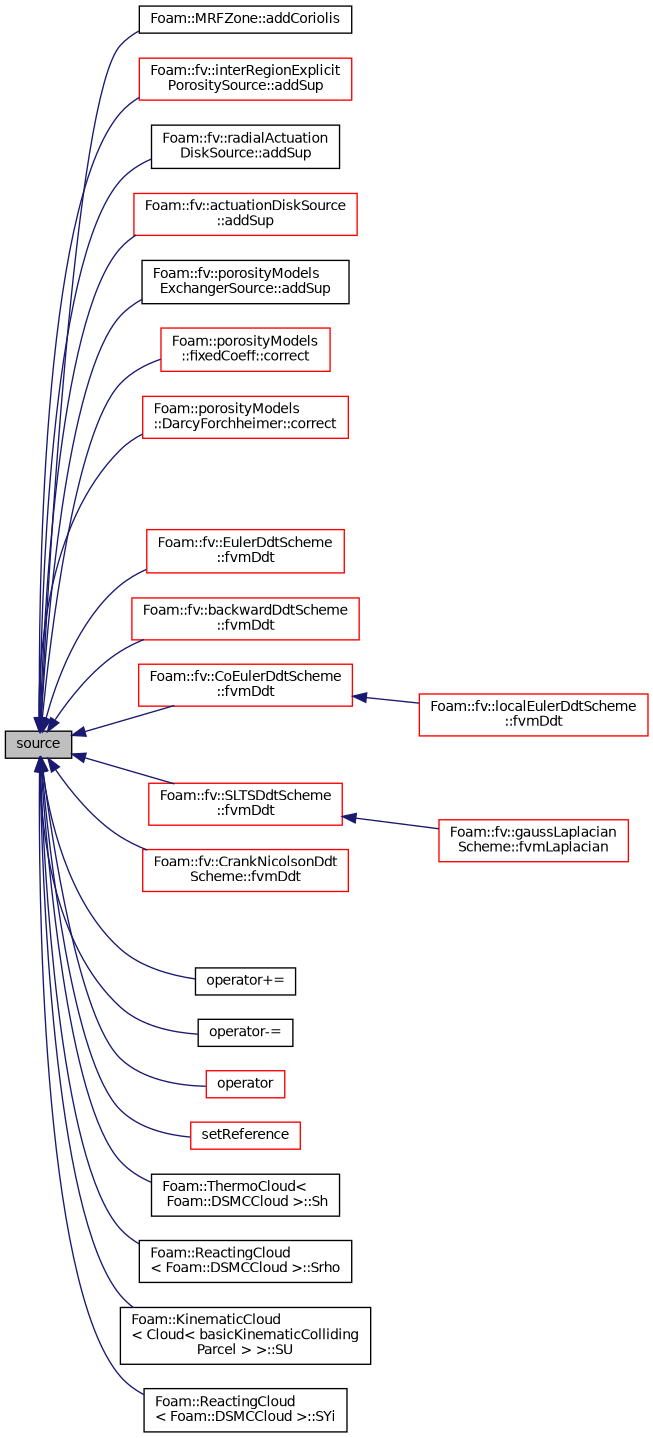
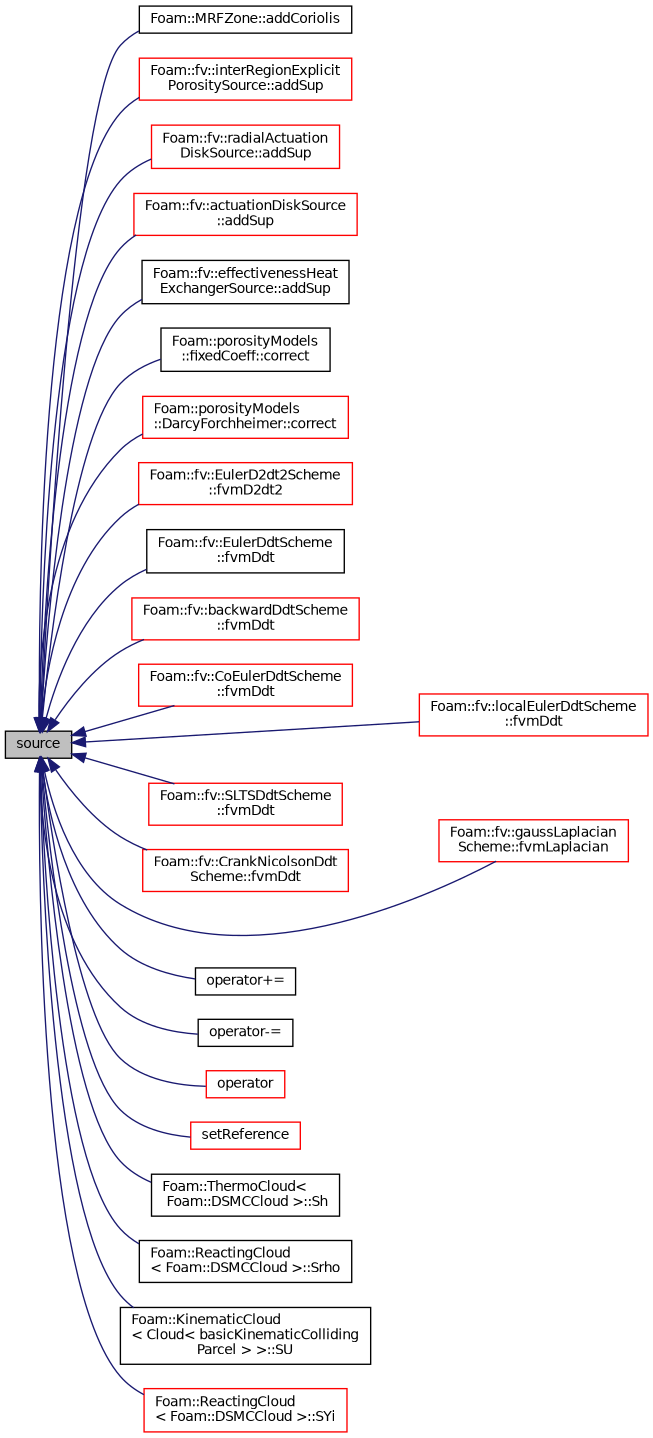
(246, 147) -> (246, 147)
(246, 282) -> (246, 282)
(246, 350) -> (246, 350)
none -> (246, 484)
(246, 551) -> (246, 551)
(393, 700) -> (252, 732)
(397, 823) -> (234, 935)
(246, 1410) -> (246, 1410)
